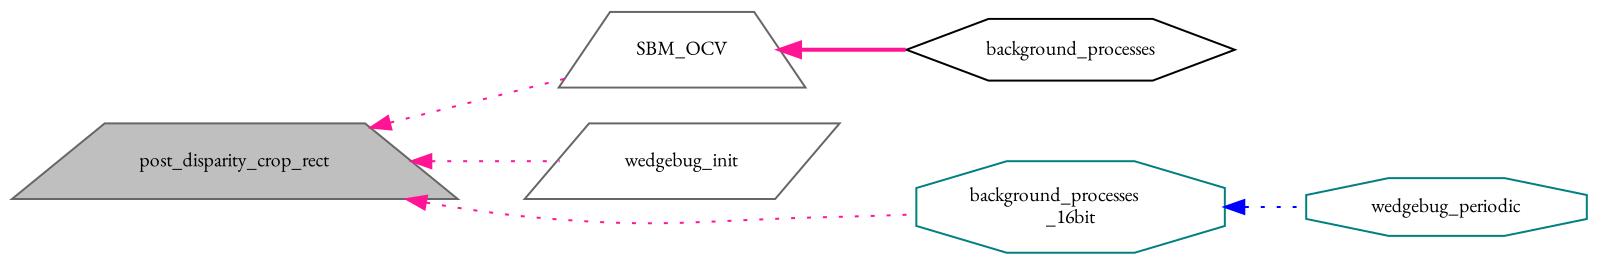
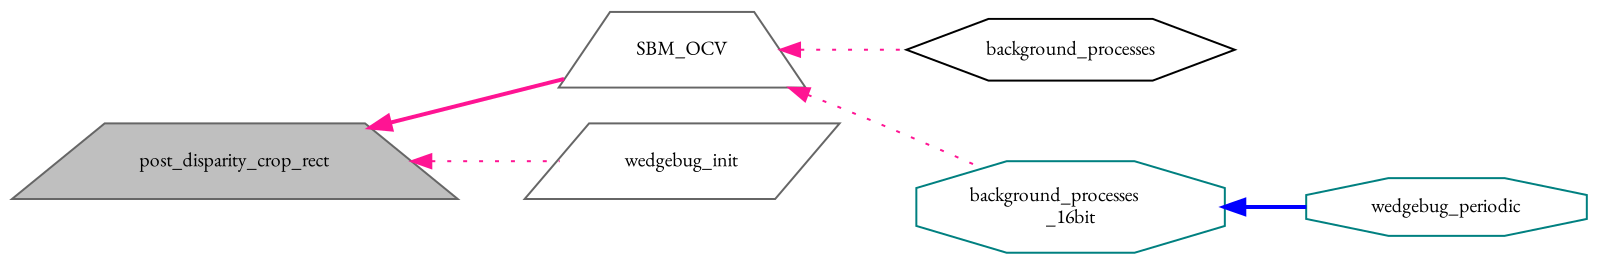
(853, 50) -> (853, 50)
(477, 101) -> (477, 101)
(1276, 207) -> (1276, 207)
(671, 223) -> (896, 131)
